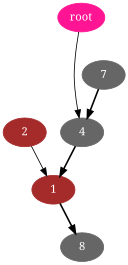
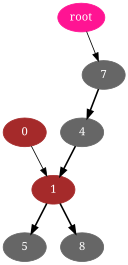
(74, 71) -> (91, 43)
(25, 132) -> (25, 132)
none -> (25, 247)
